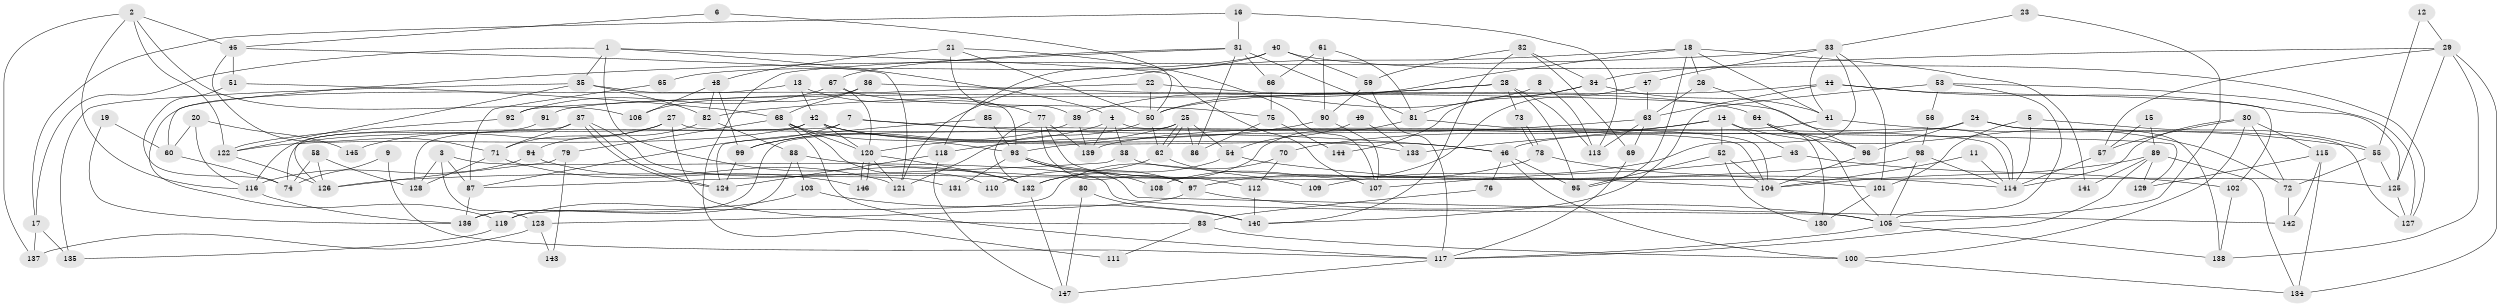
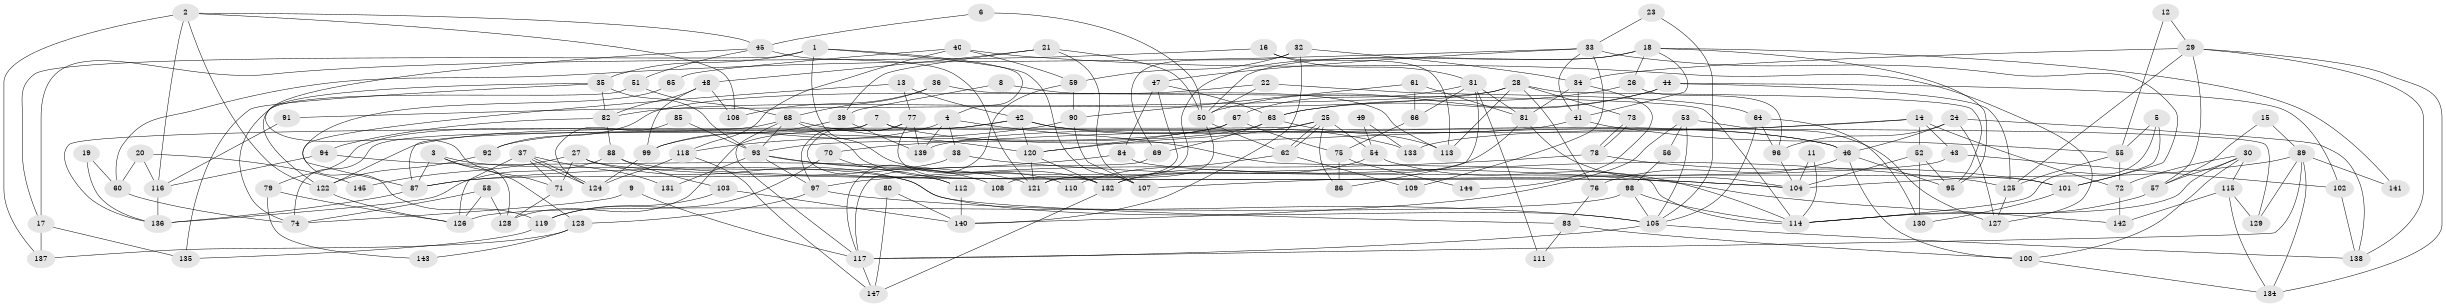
none -> (1561, 136)
none -> (1122, 154)
(863, 189) -> none
